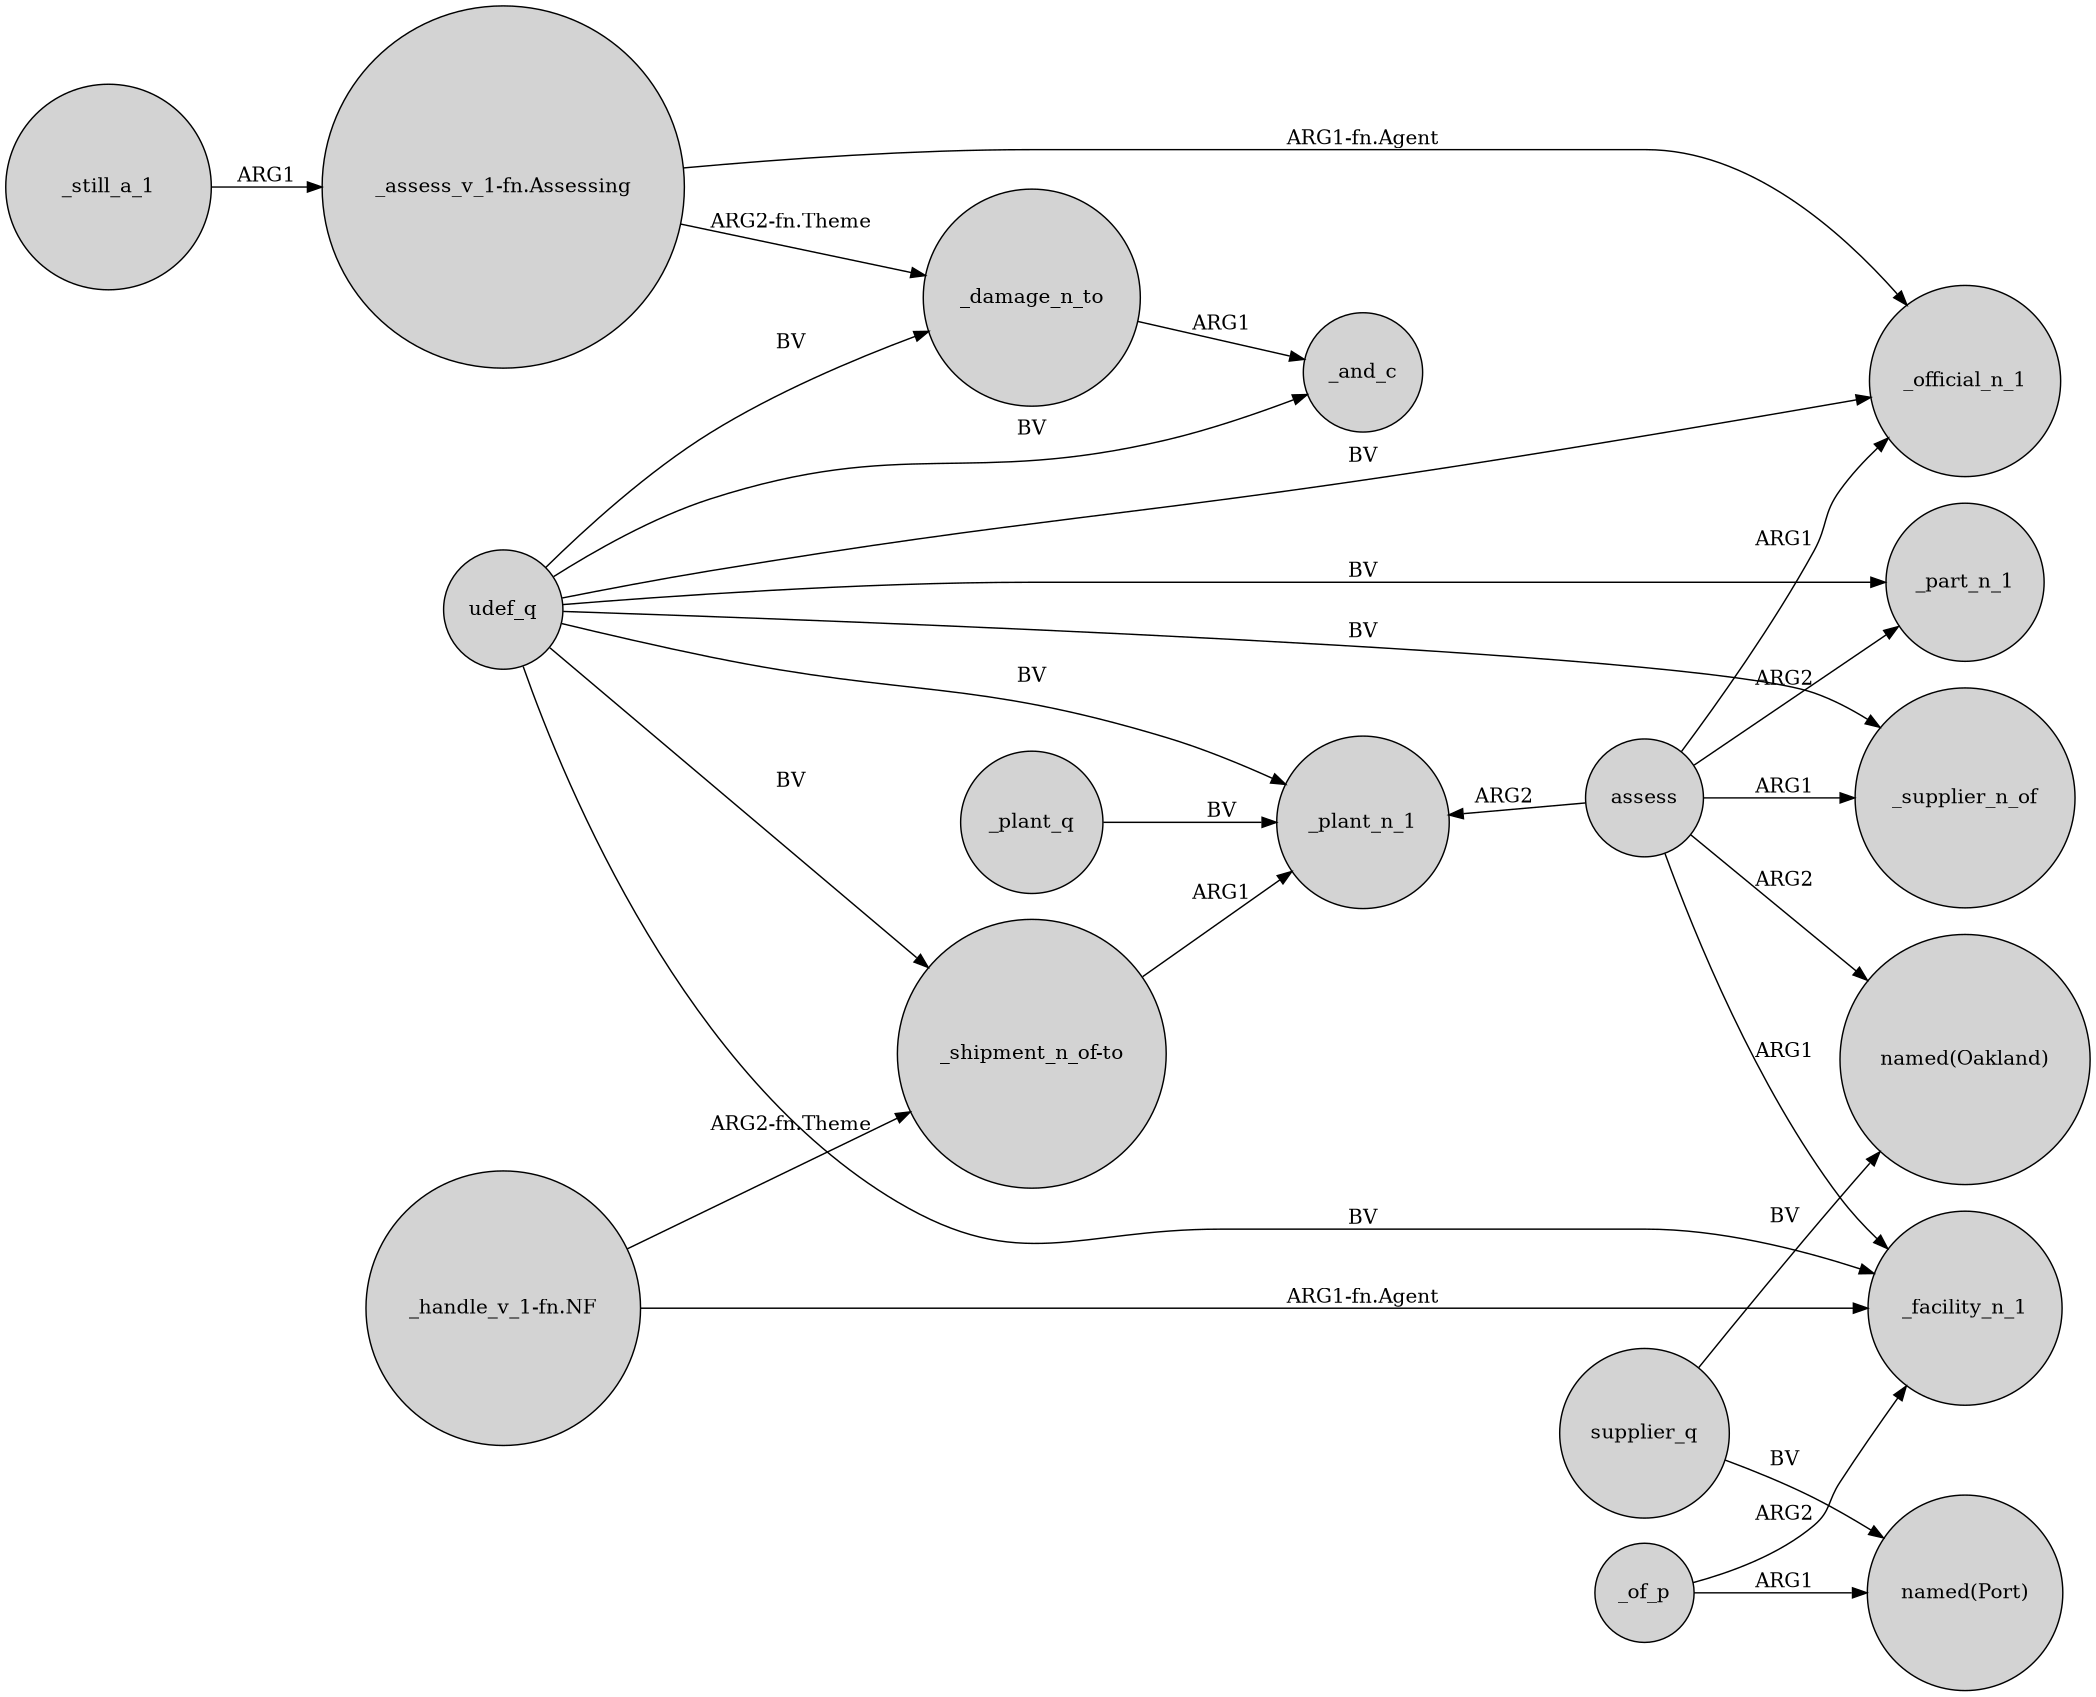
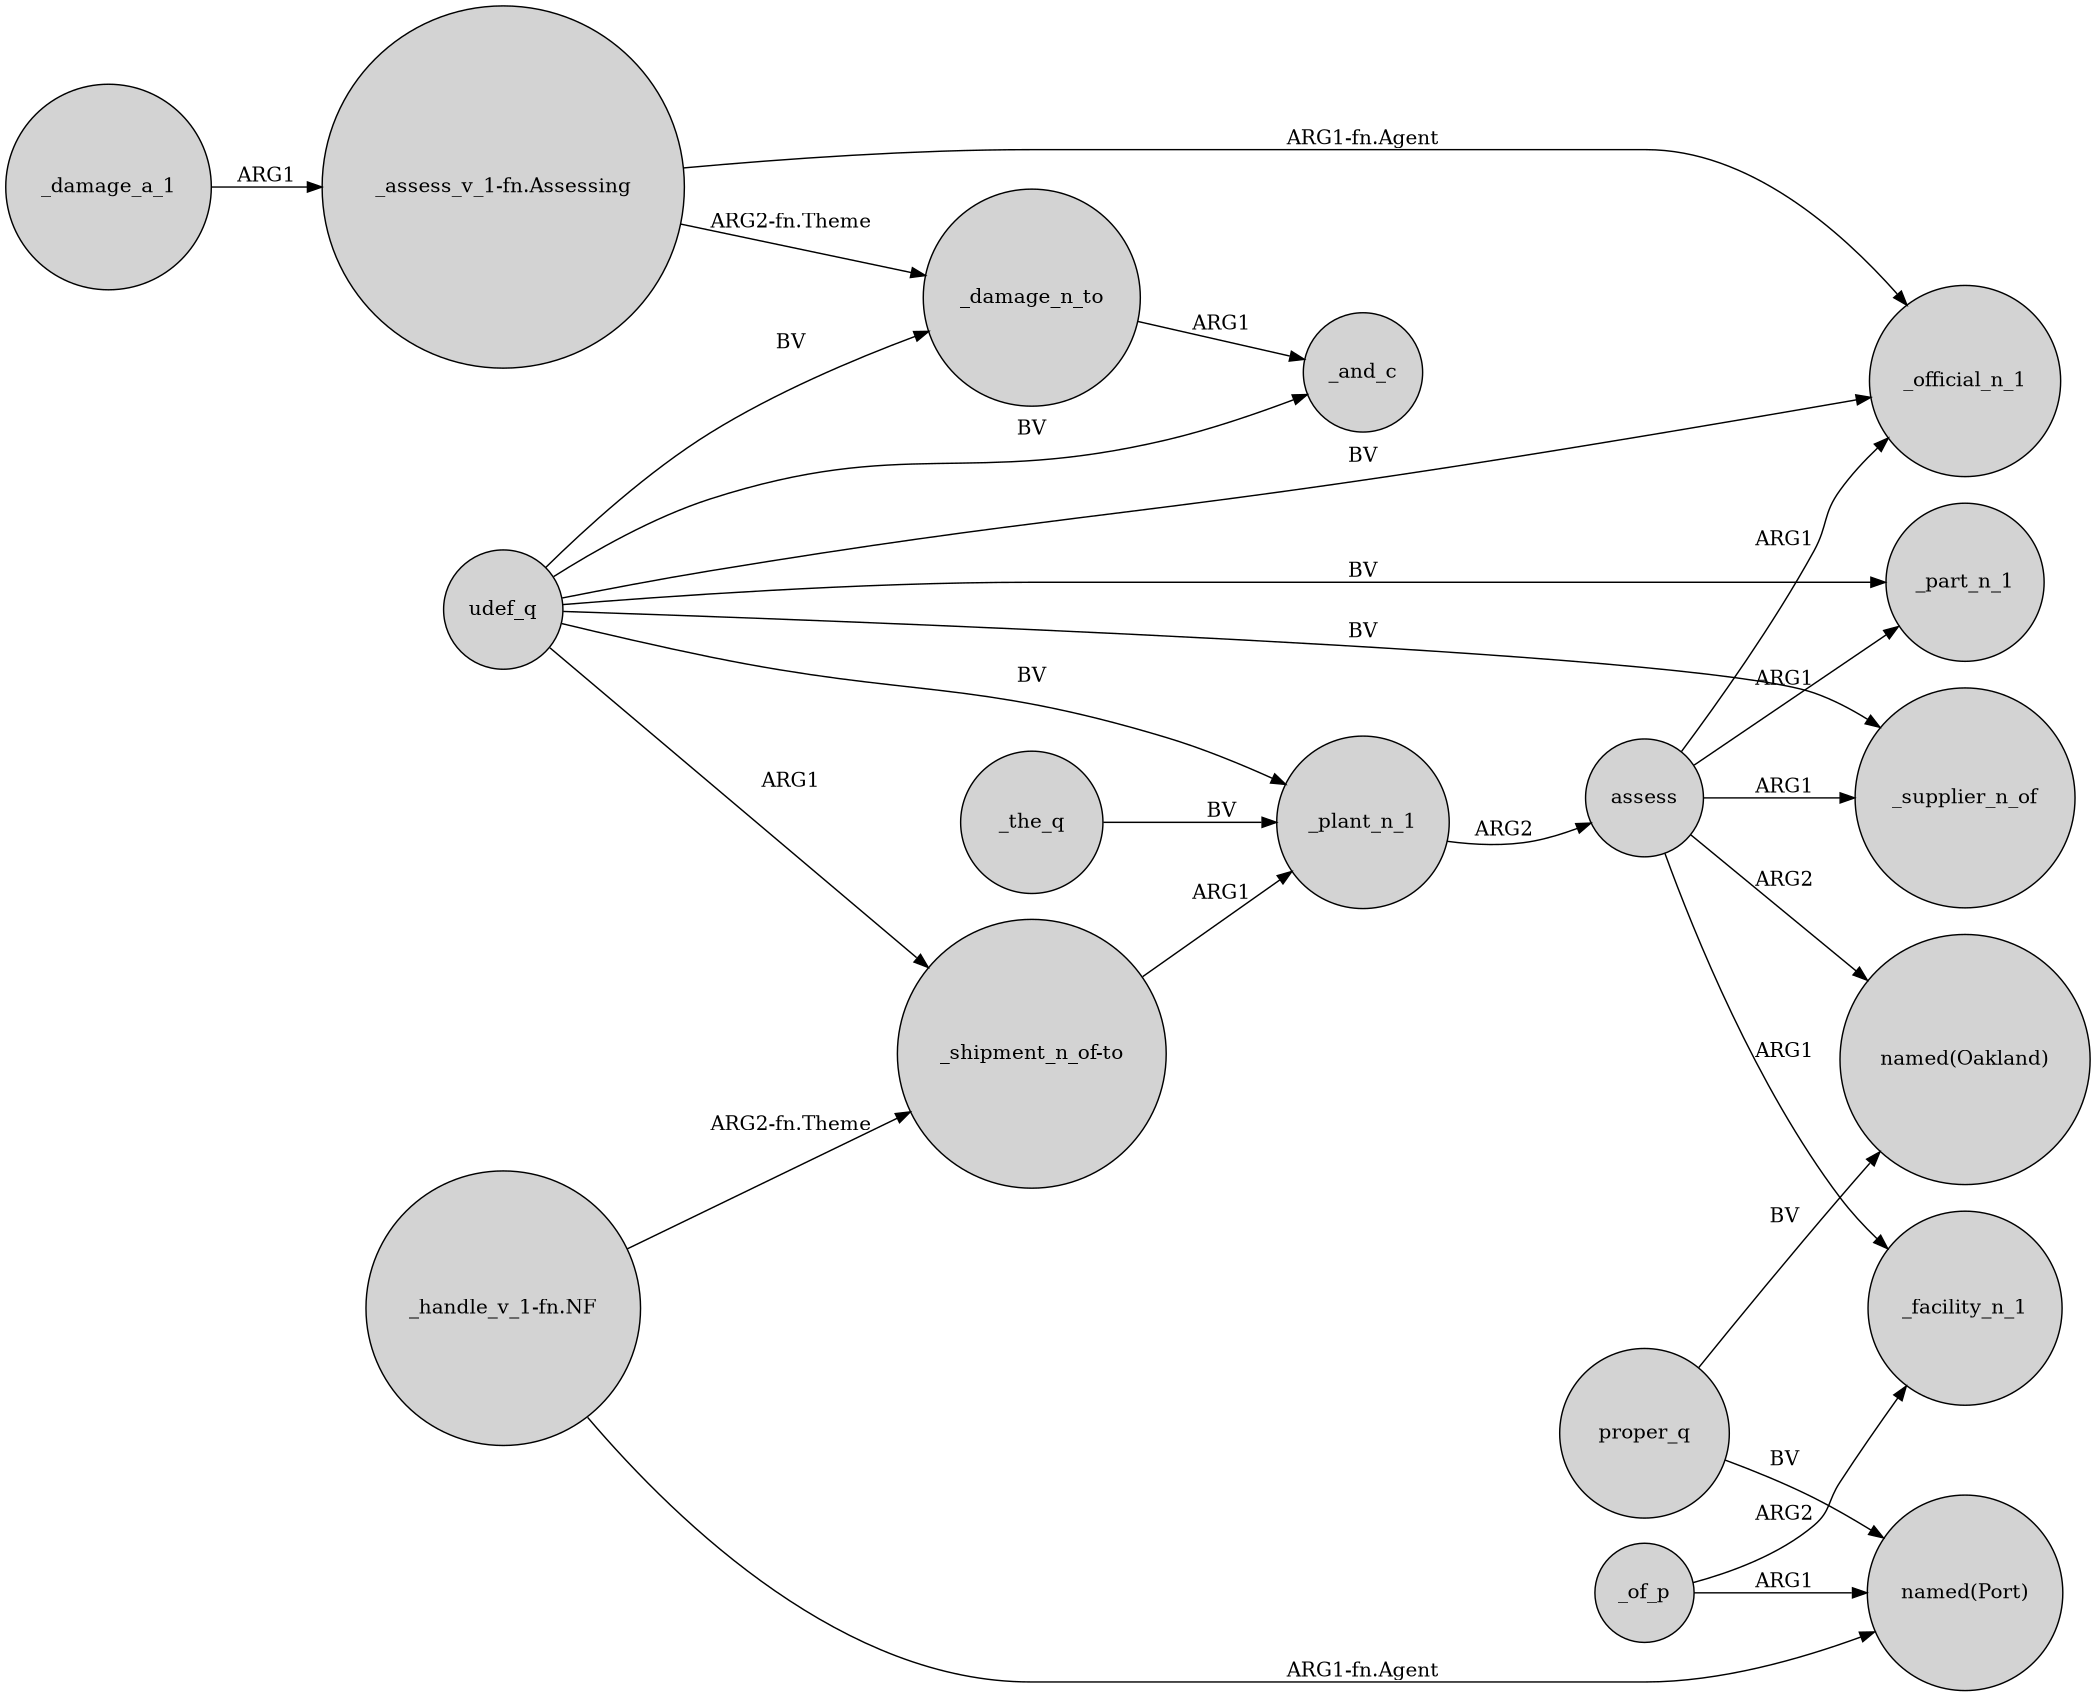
(109, 187) -> (109, 187)
(1785, 679) -> (1785, 679)
(791, 781) -> (791, 781)
(1524, 808) -> (1513, 844)
(1032, 822) -> (1032, 822)
(1045, 1243) -> none
(1247, 1308) -> (1183, 1682)
(1644, 1433) -> (1644, 1433)
